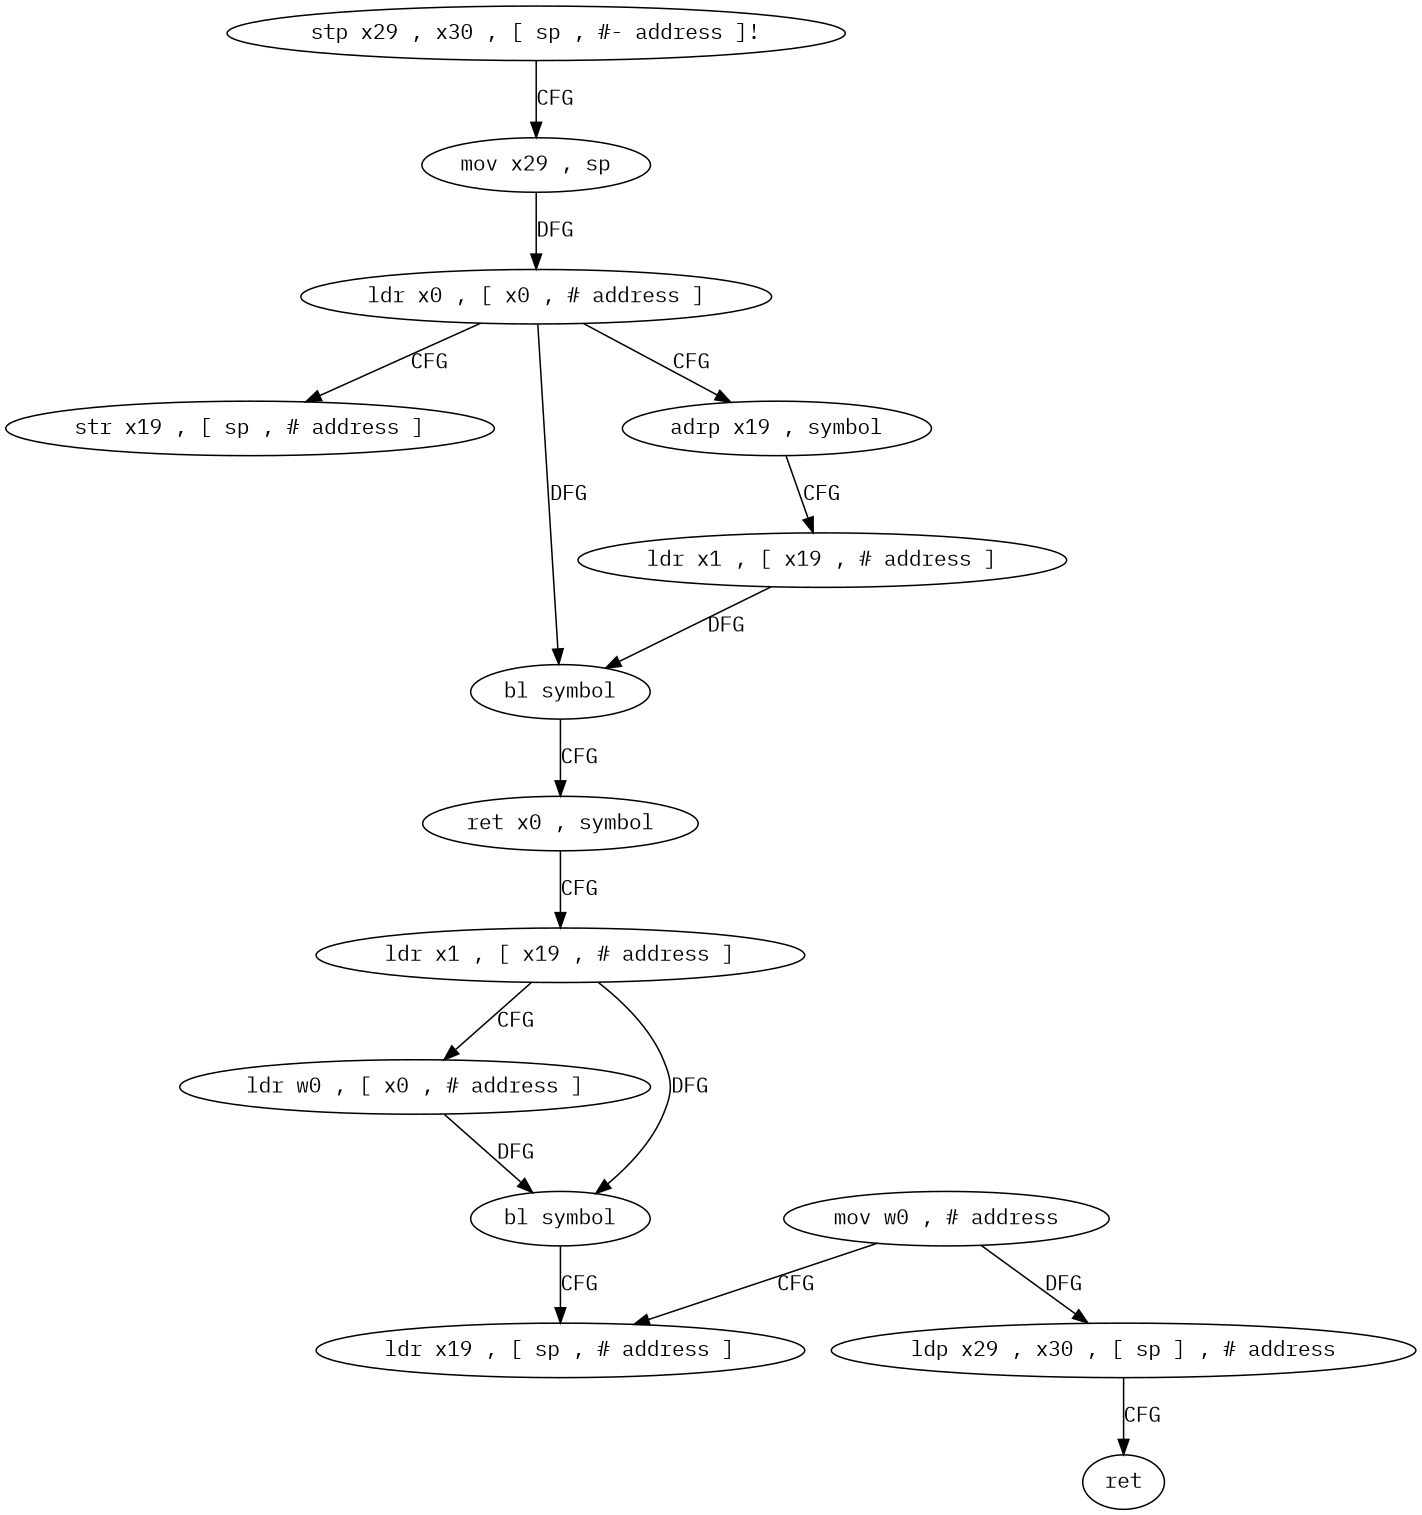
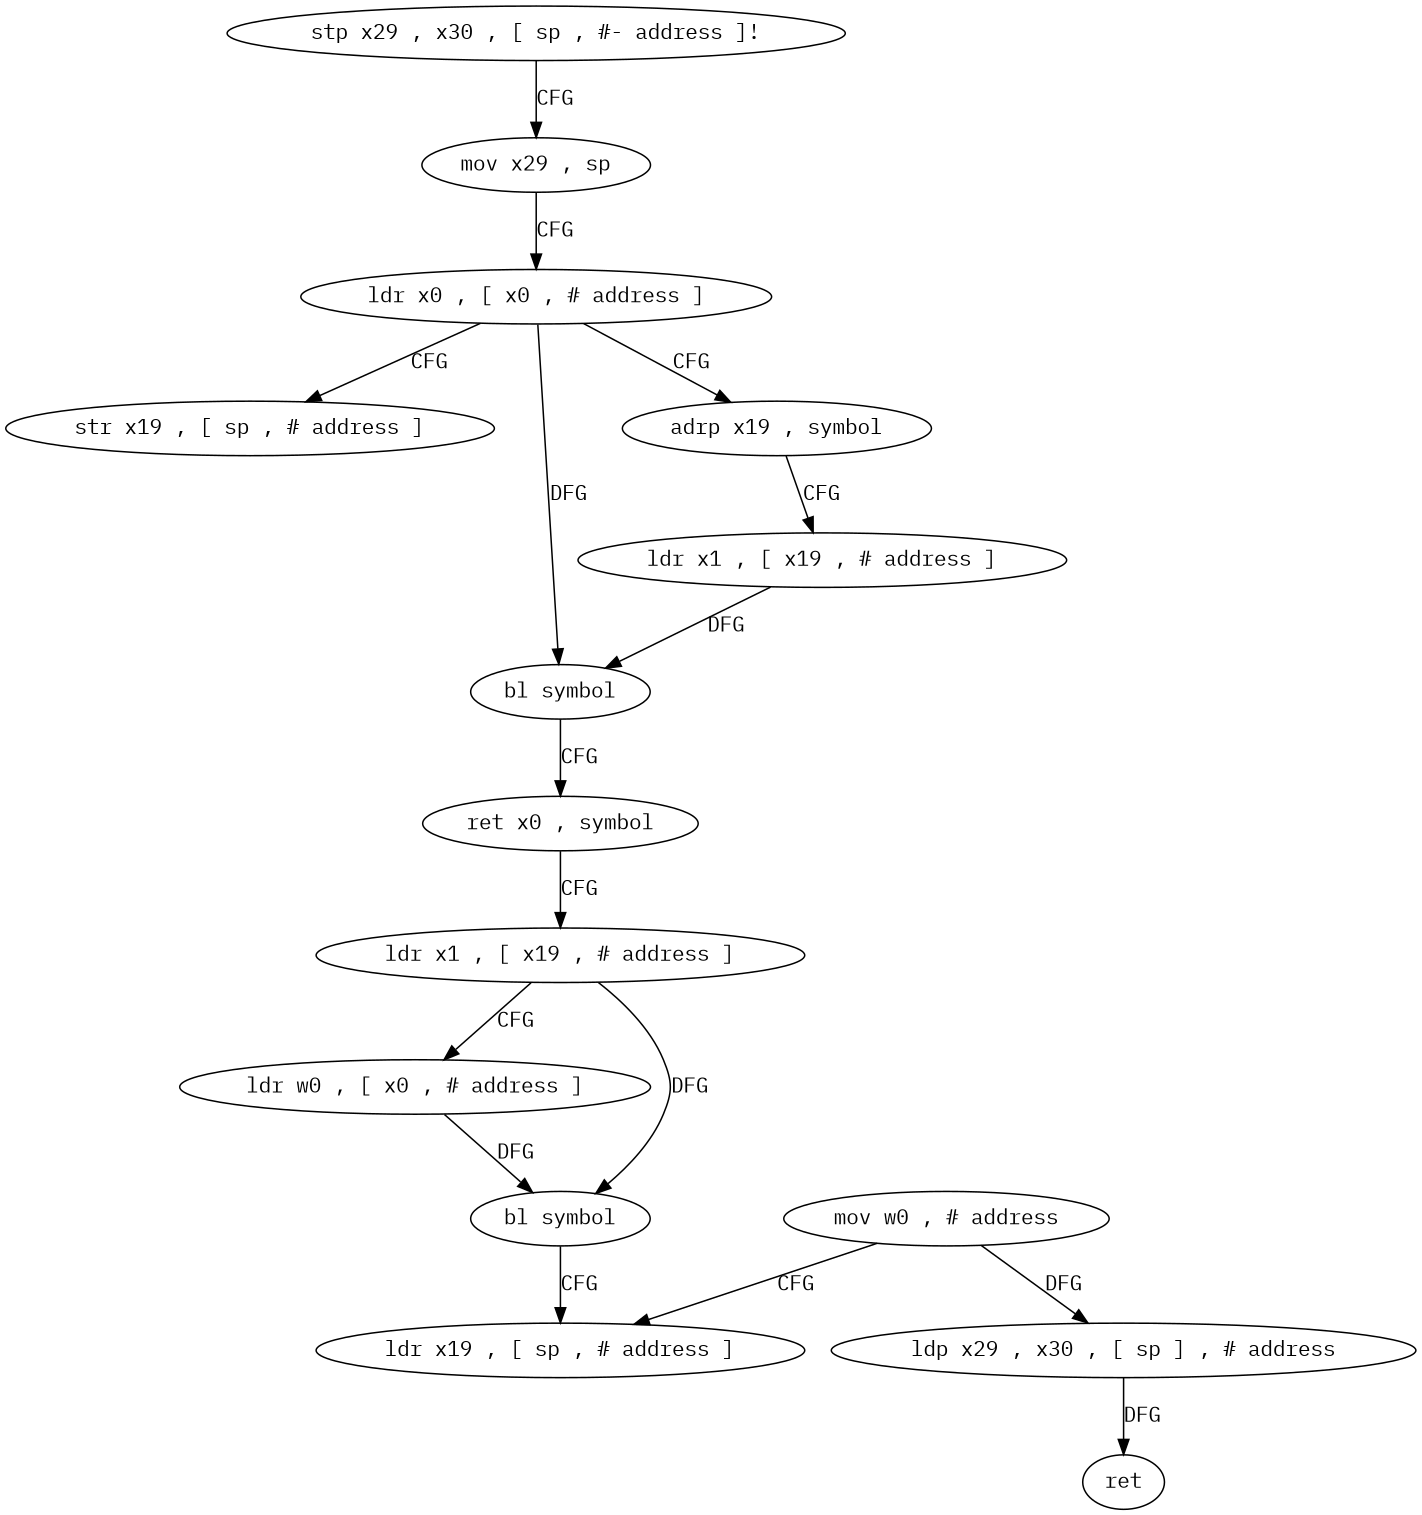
(555, 231) -> (555, 231)
(1143, 1416) -> (1143, 1416)
